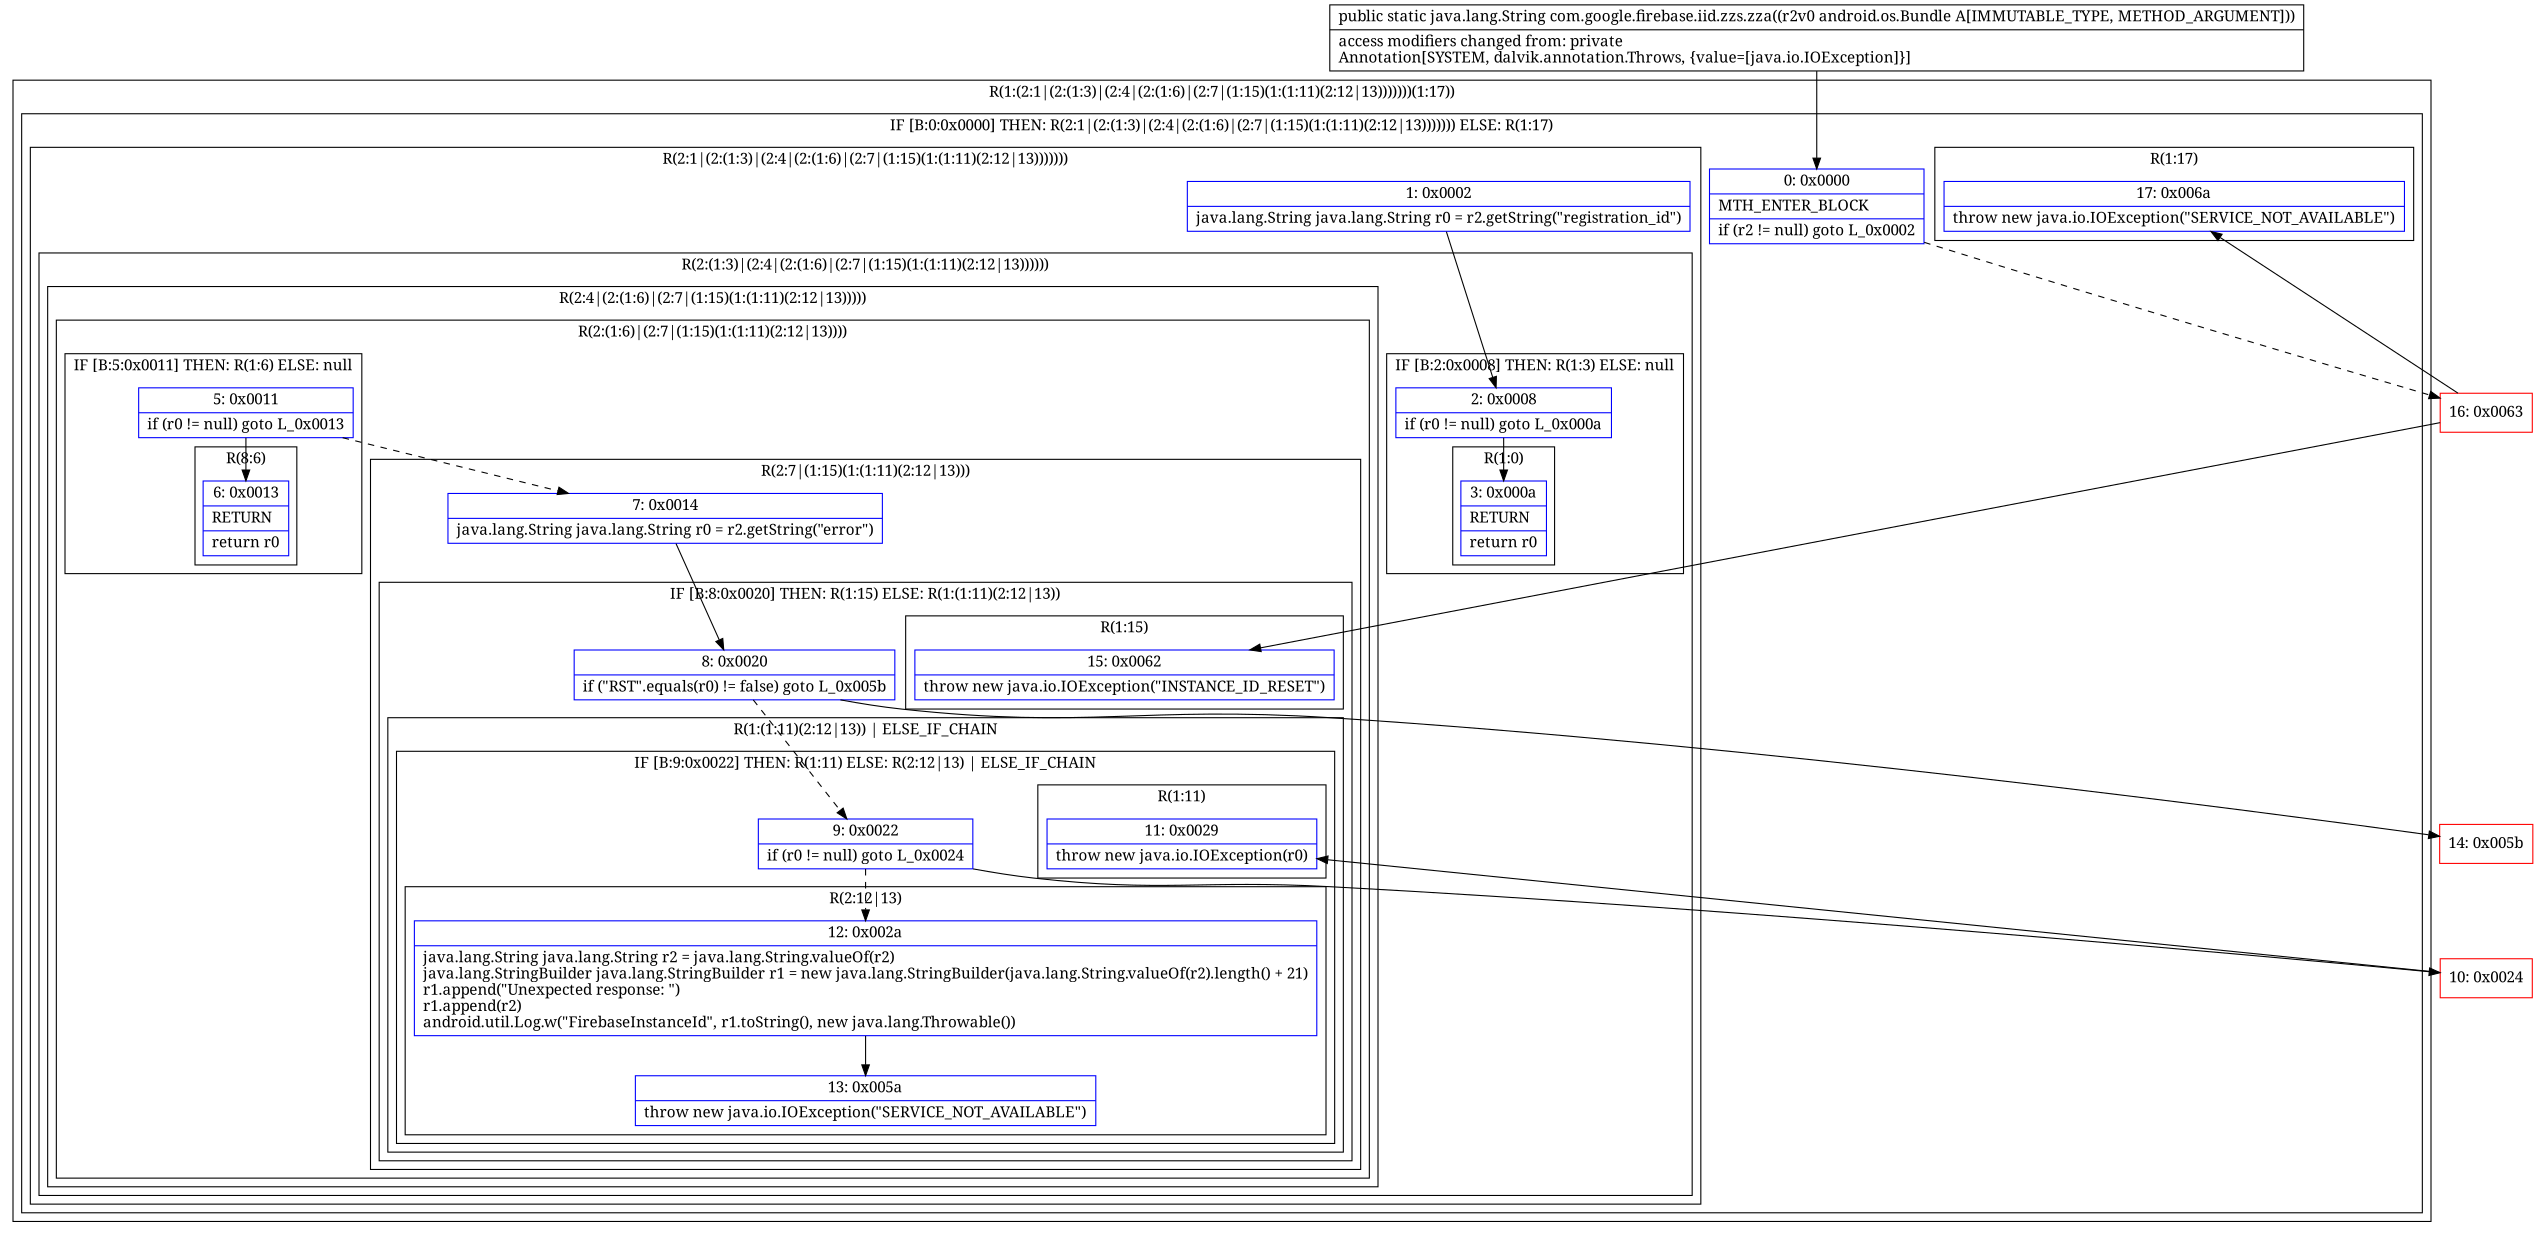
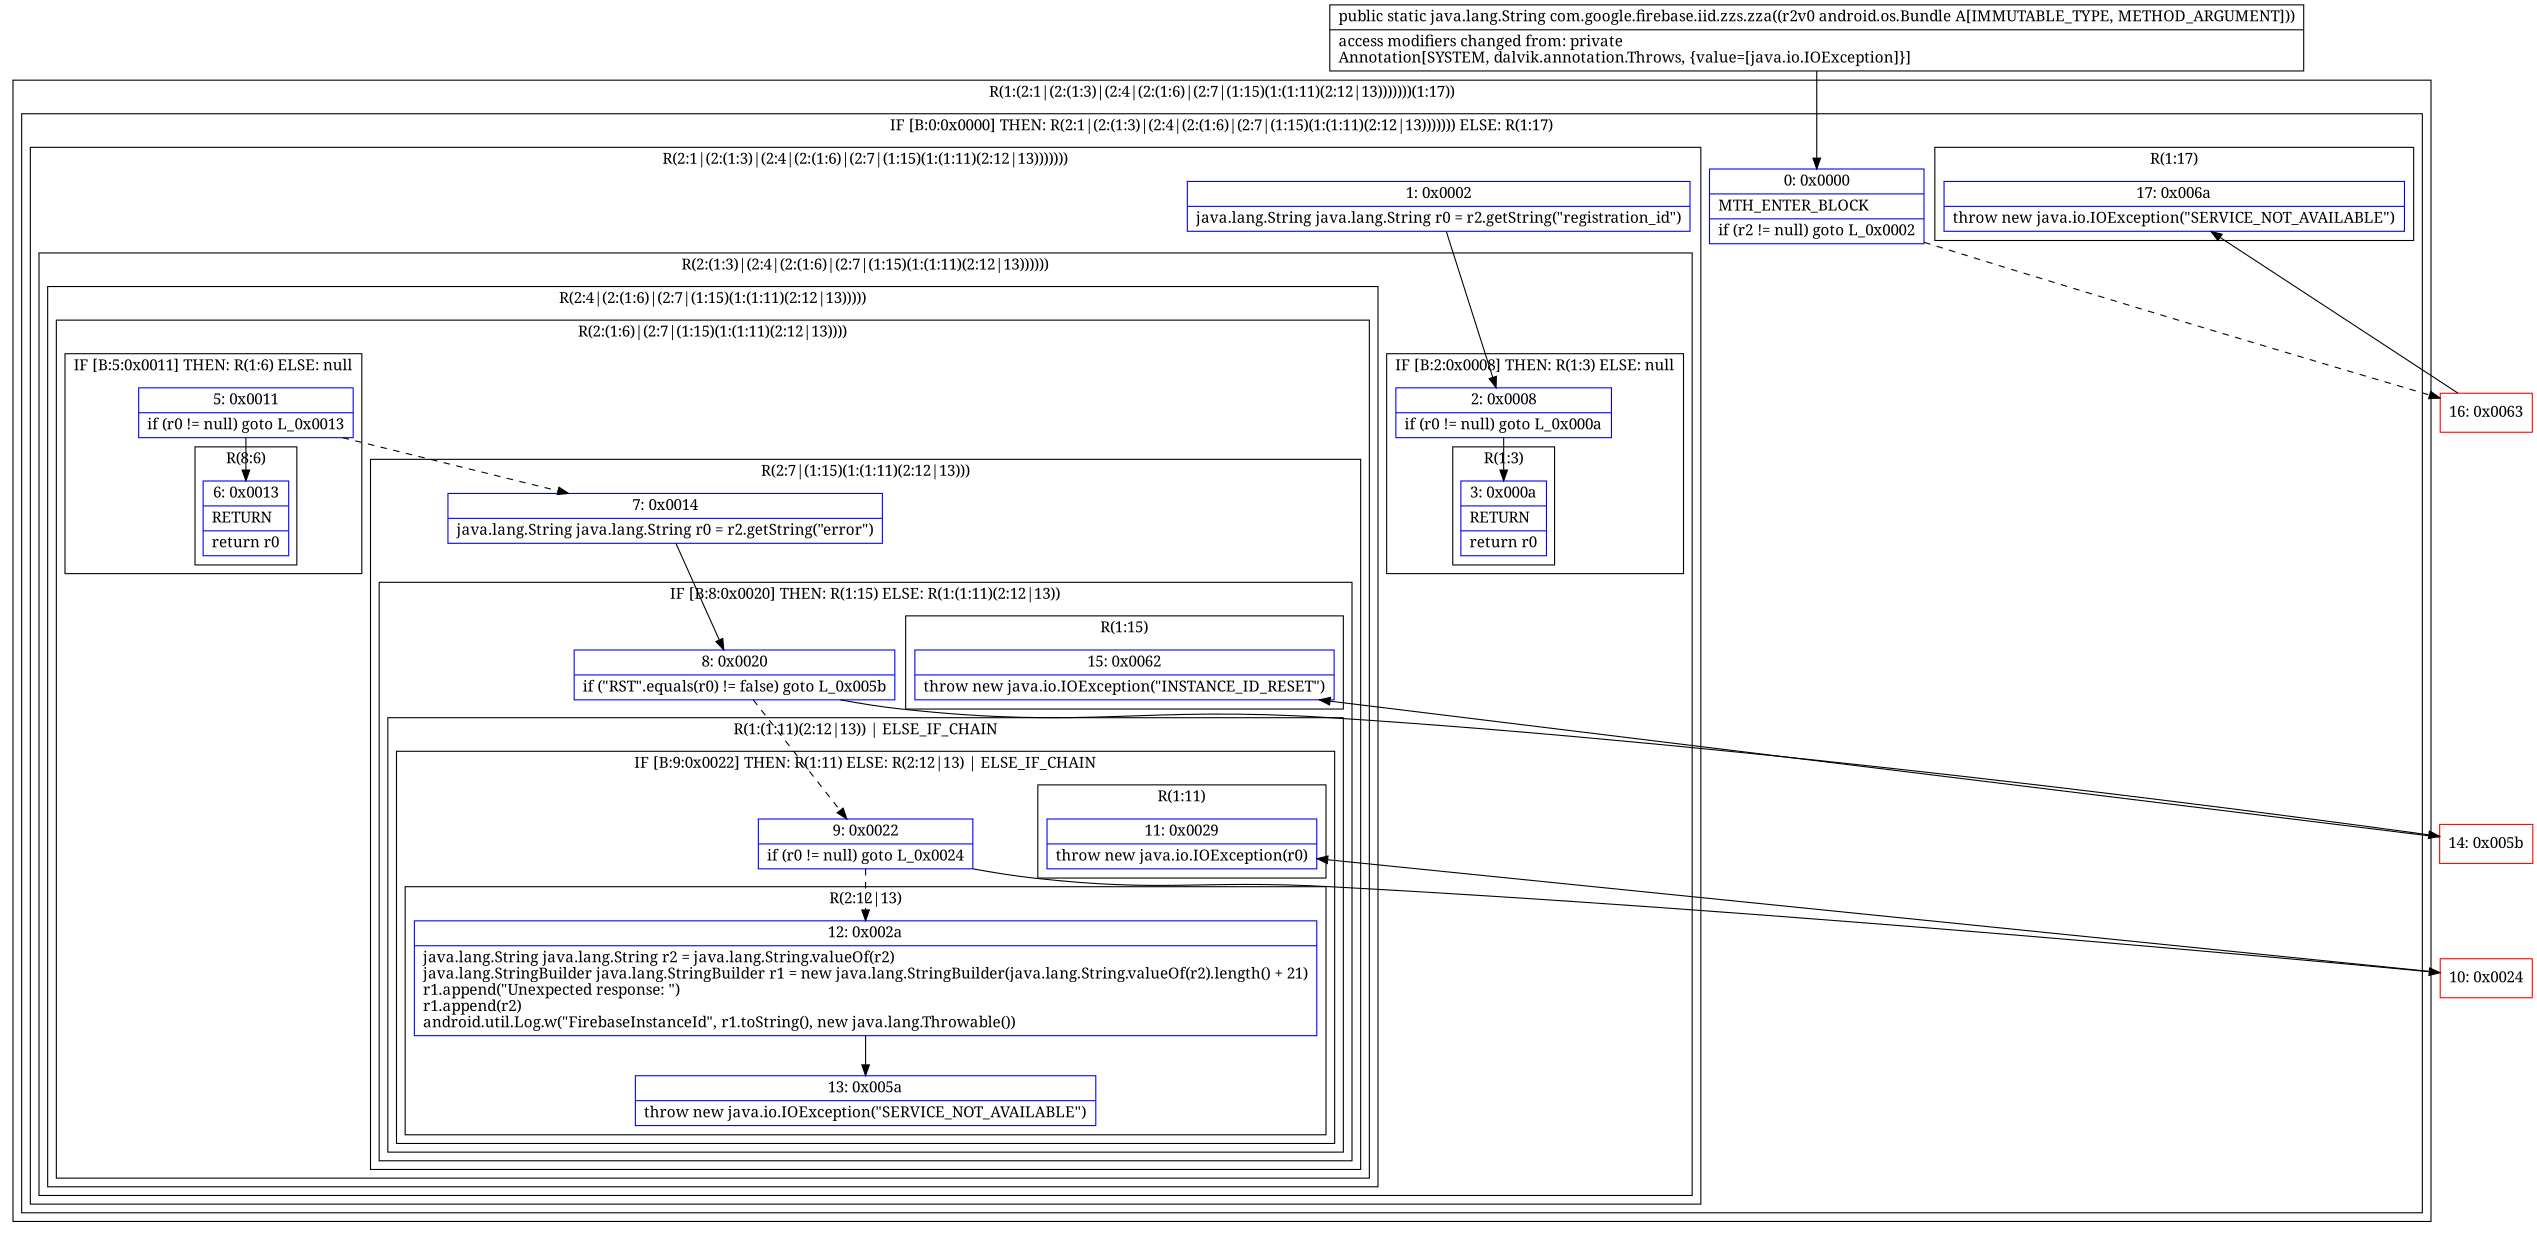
(1504, 459) -> (1504, 459)
(1850, 535) -> (1885, 769)
